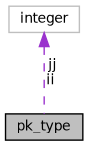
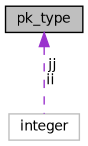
(44, 80) -> (44, 80)
